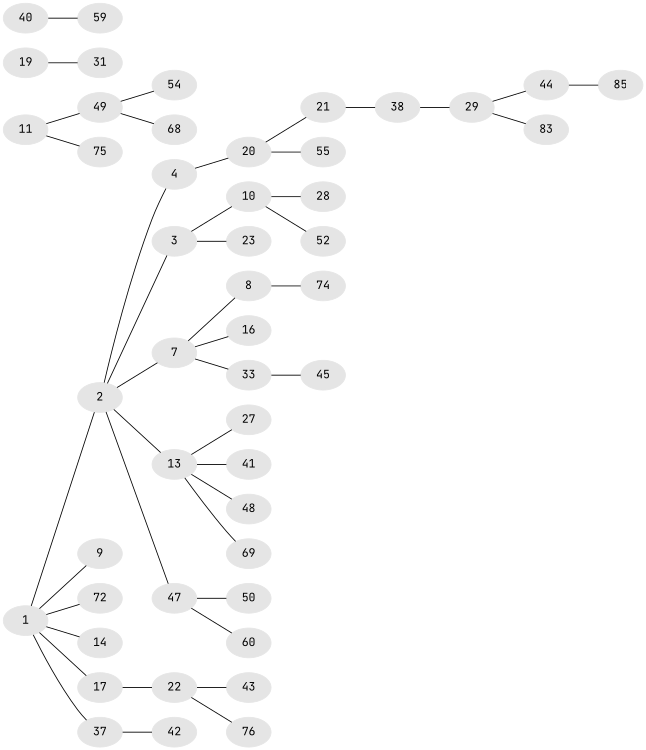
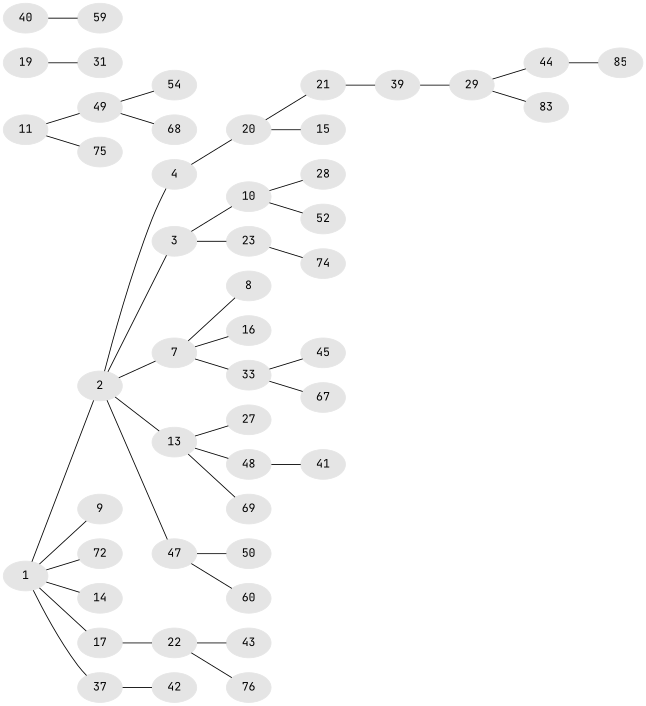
(397, 107) -> (397, 85)
(323, 152) -> (323, 130)
(286, 286) -> (286, 253)
none -> (323, 397)
(212, 464) -> (286, 464)
